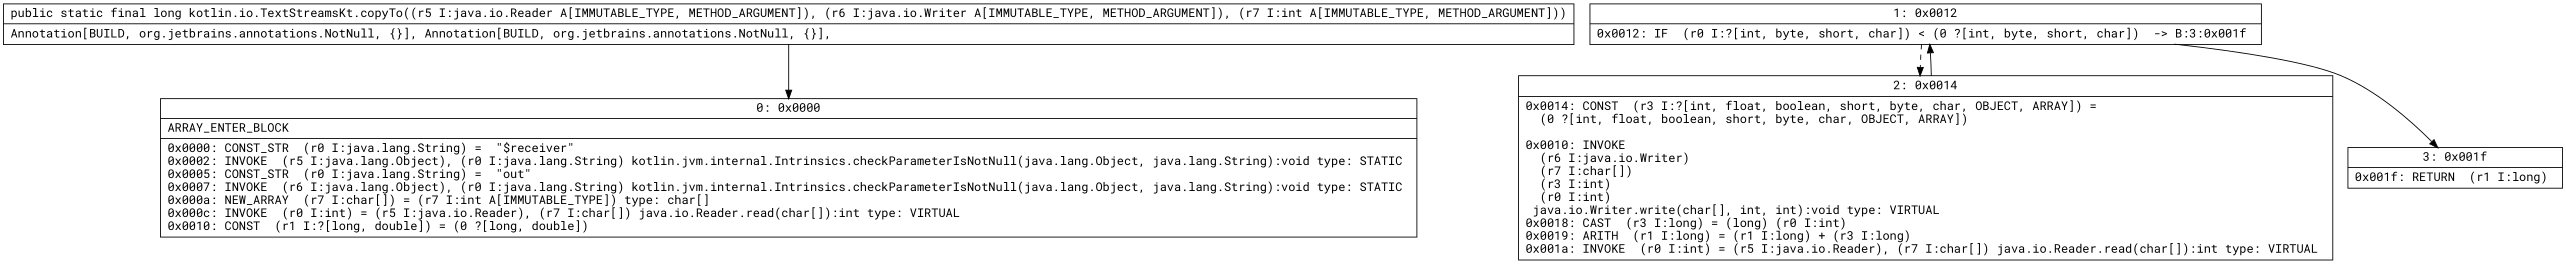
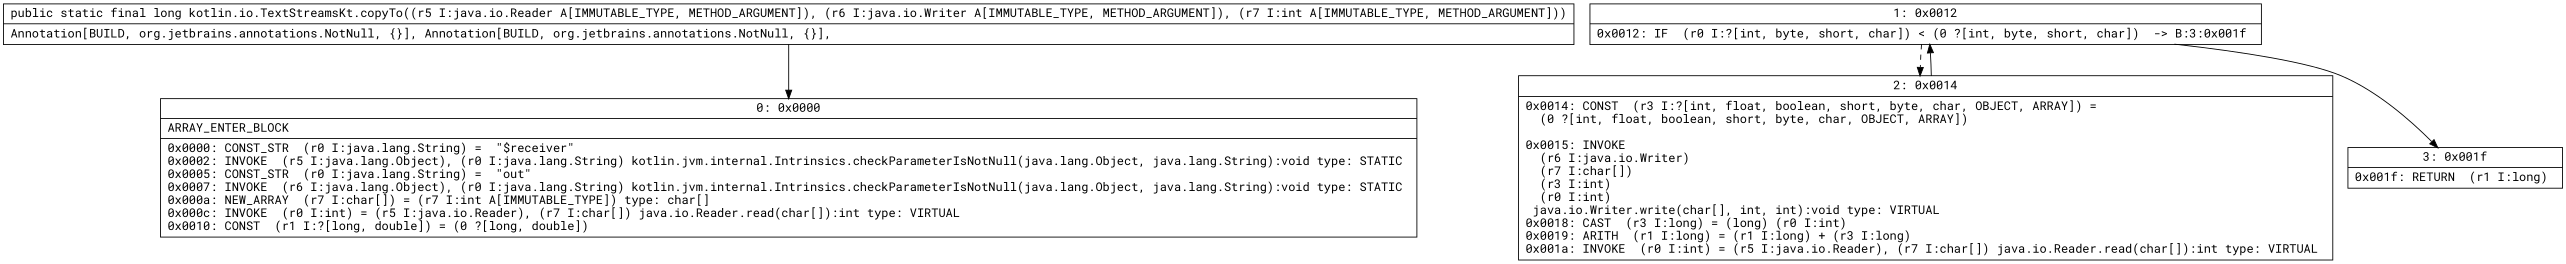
(1583, 145) -> (1583, 145)
